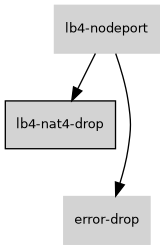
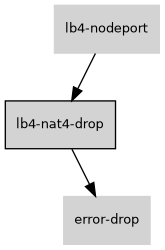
(130, 118) -> (81, 167)
